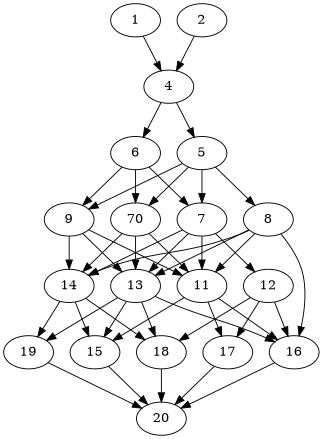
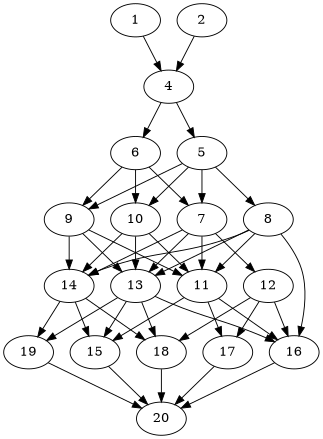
(136, 219) -> (136, 219)
